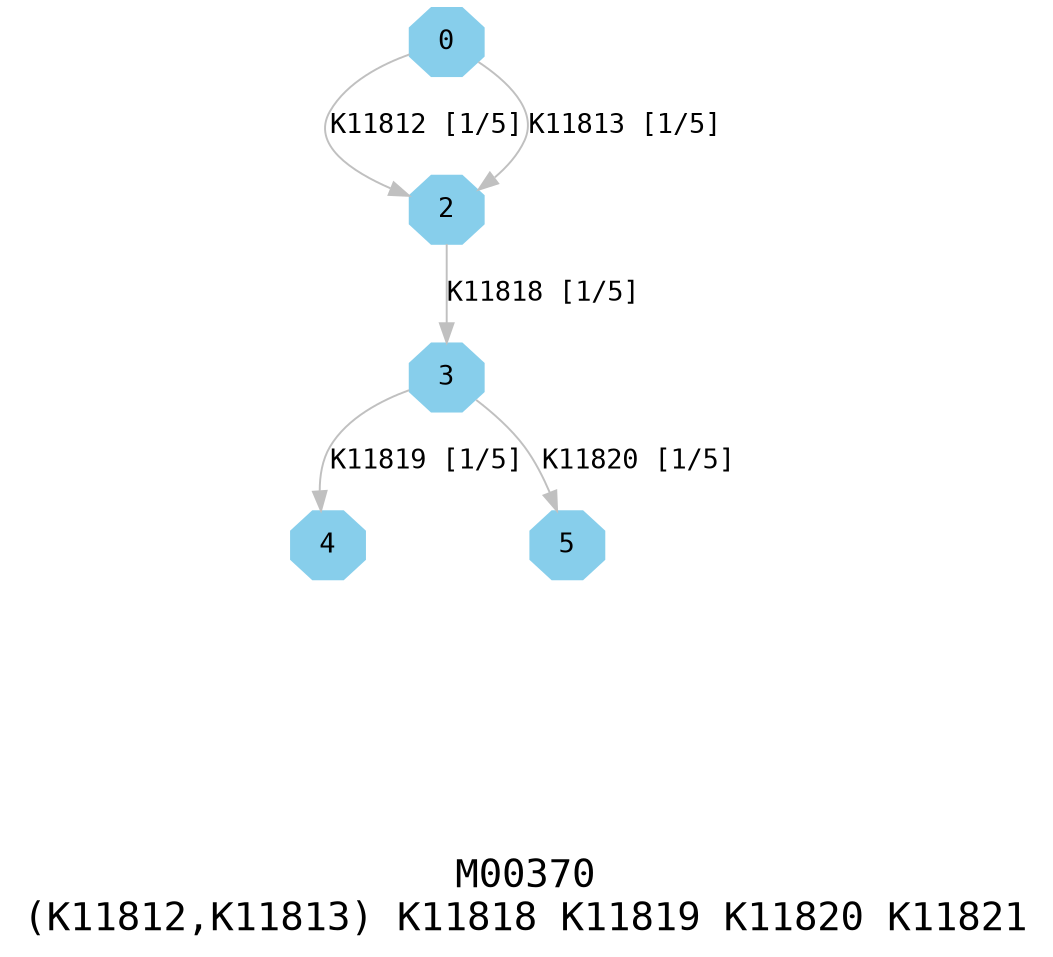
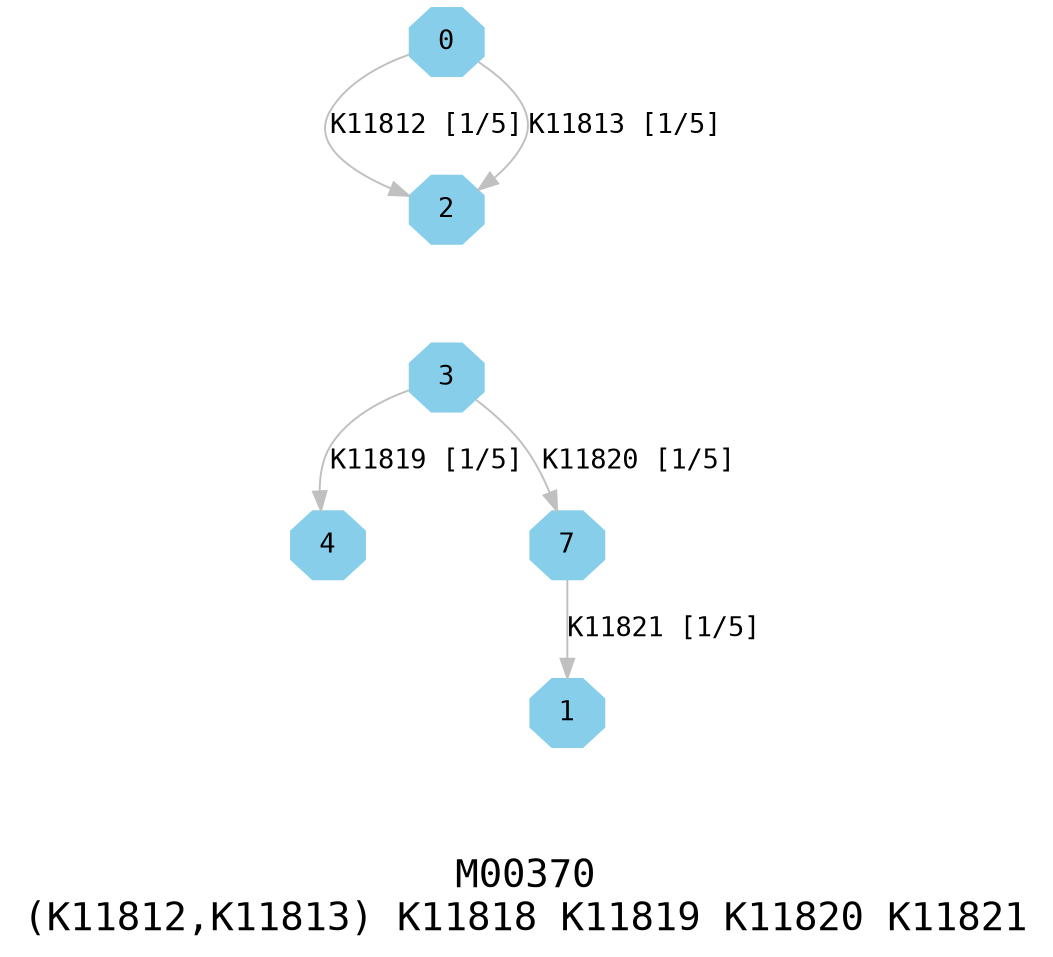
(447, 284) -> none
(567, 545) -> (567, 545)
none -> (567, 713)
